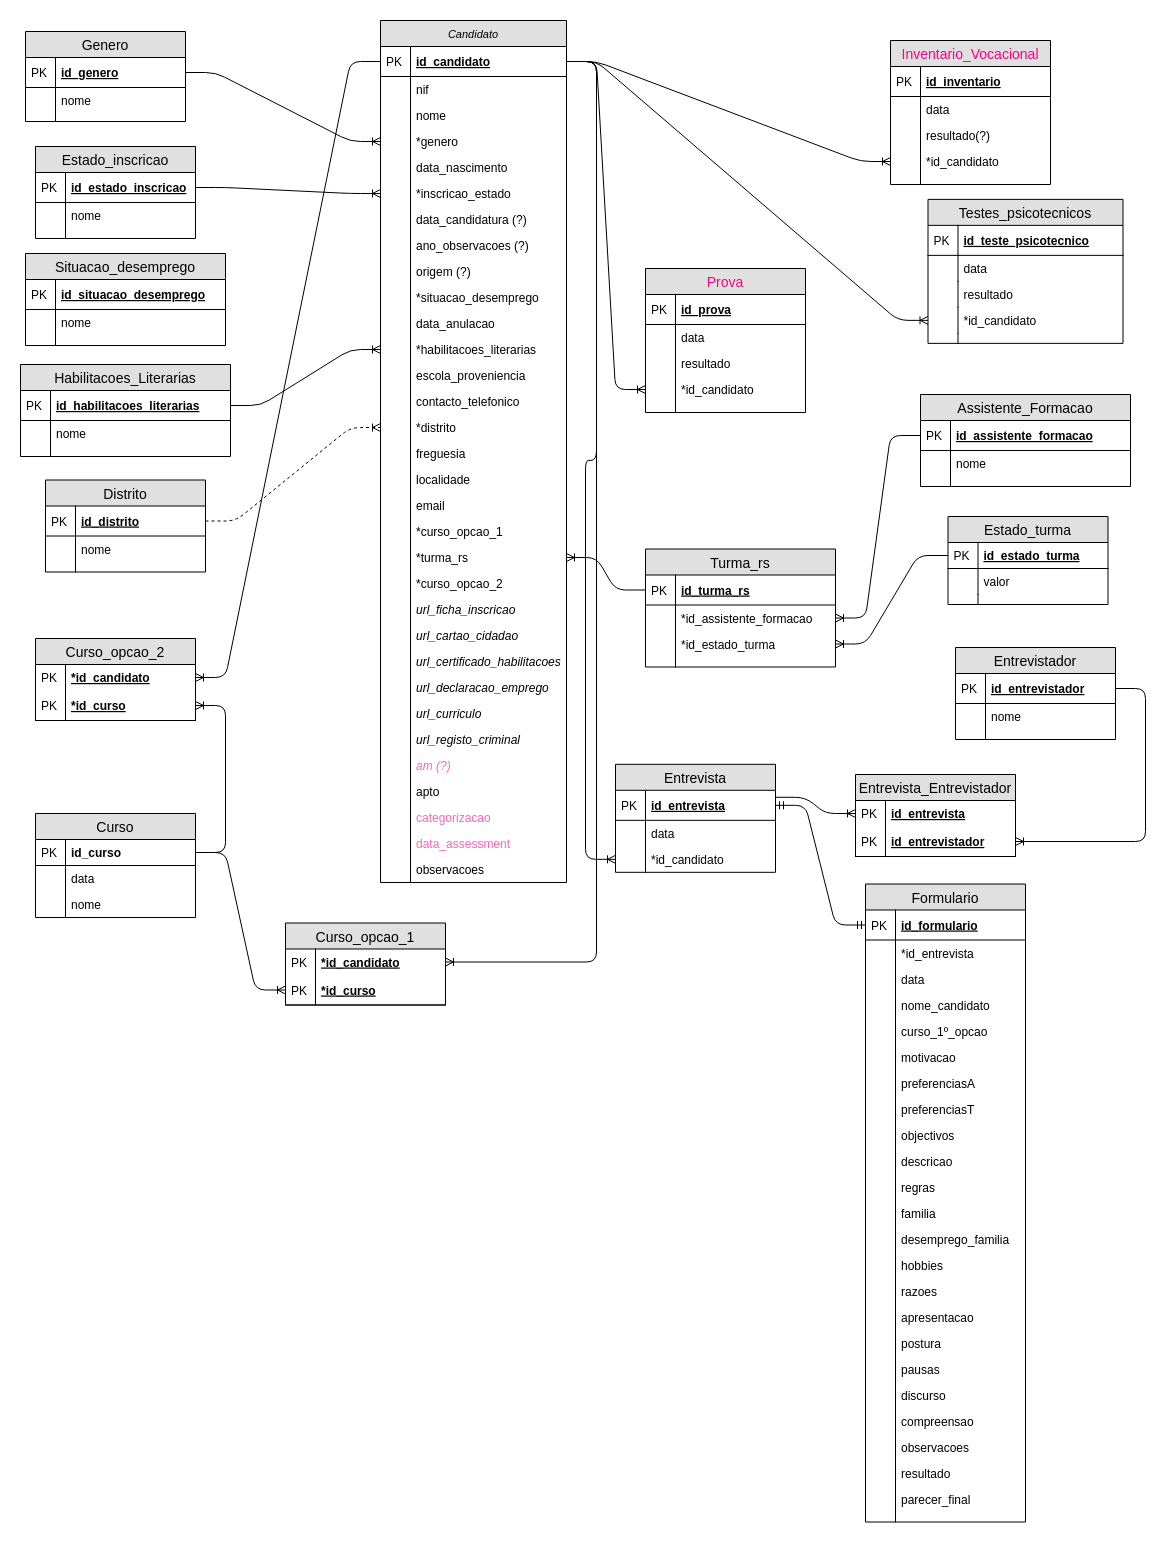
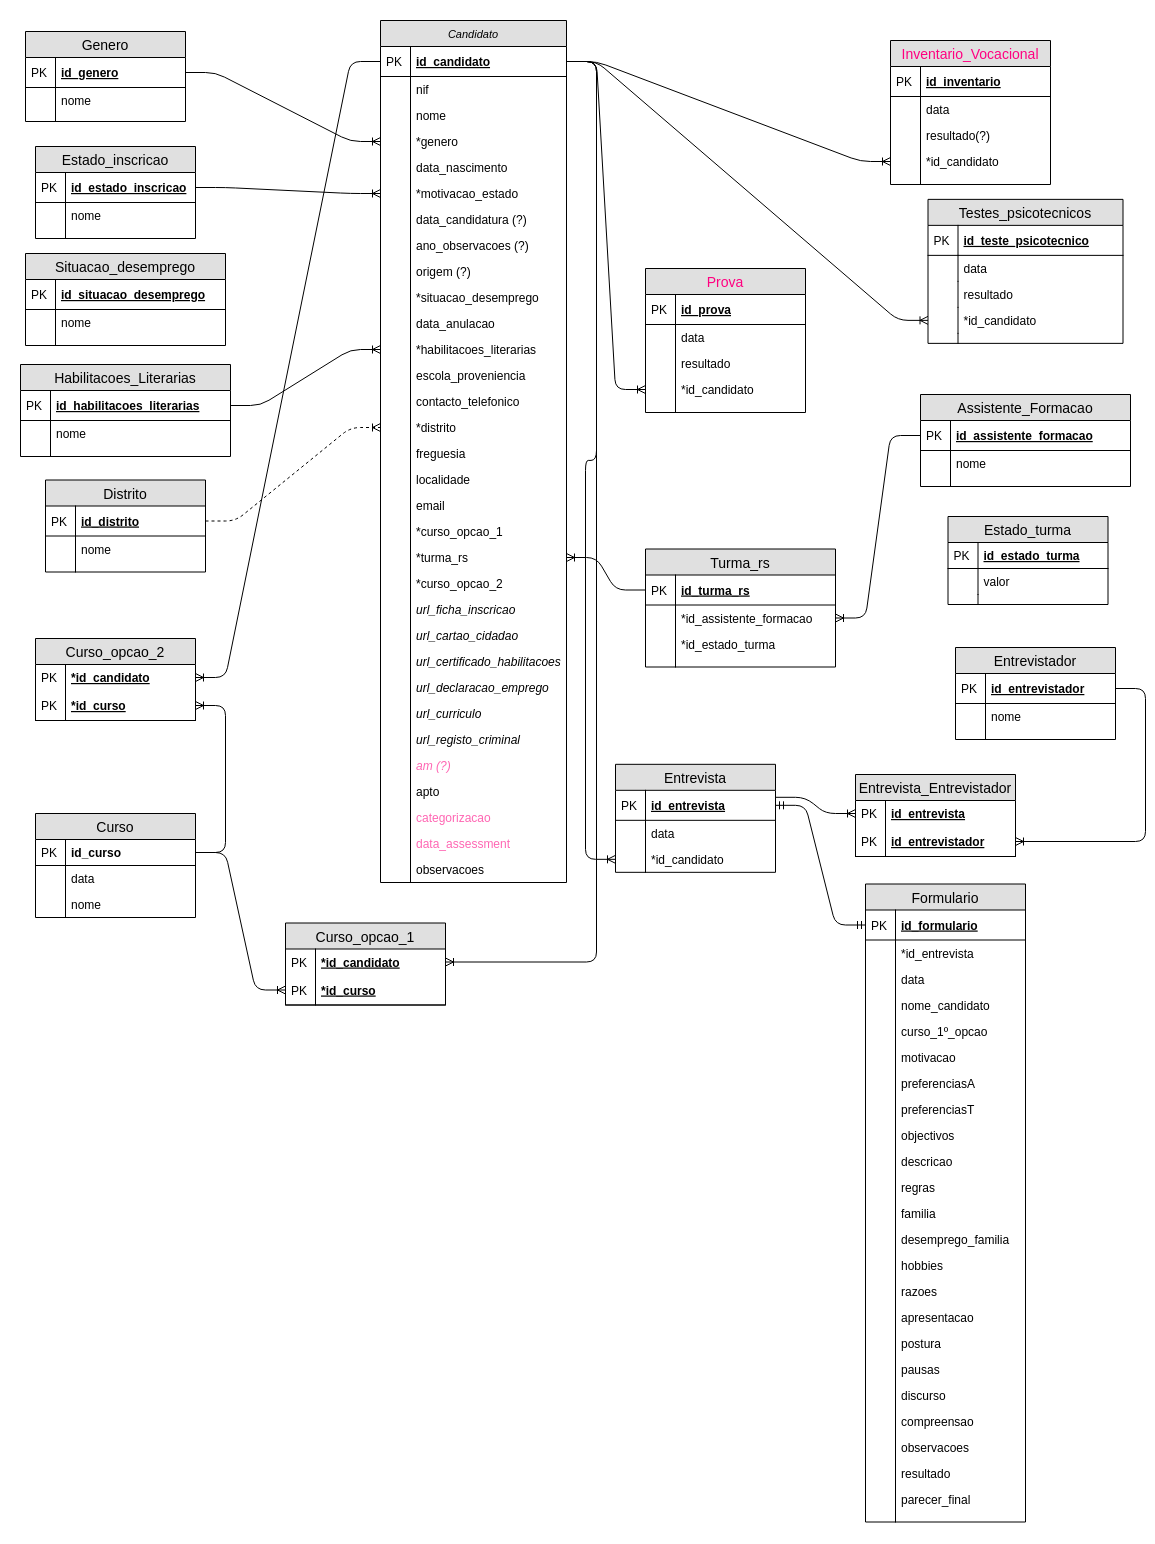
(470, 194) -> (472, 194)
(892, 599) -> none
